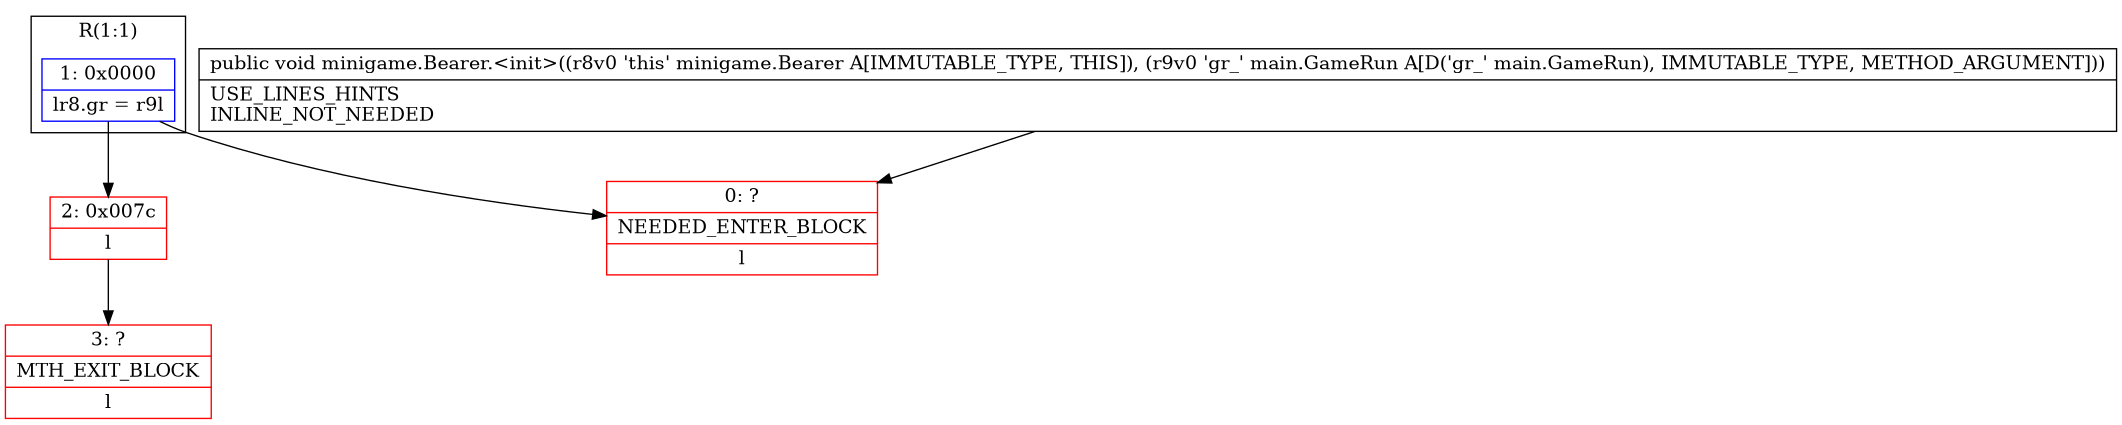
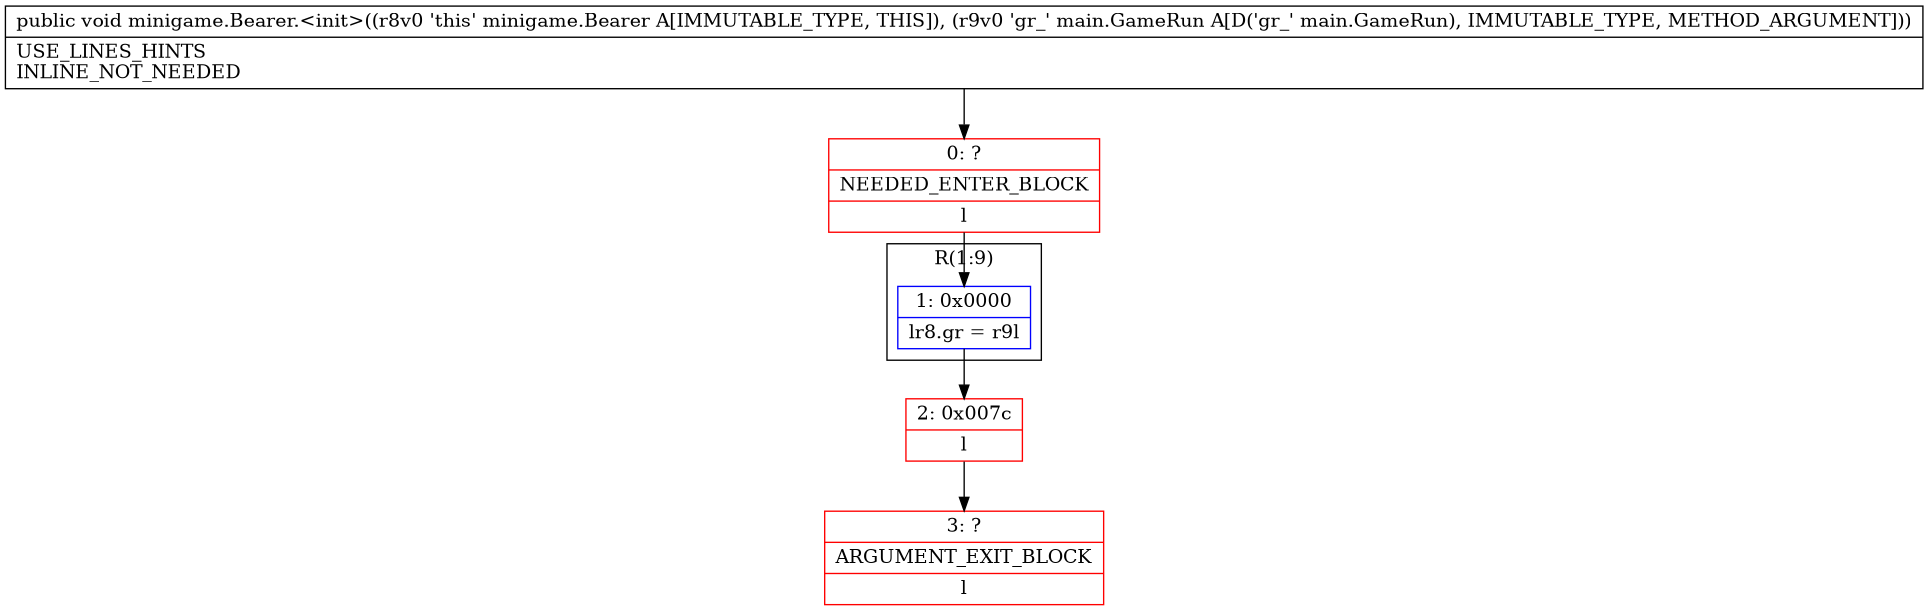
(108, 32) -> (964, 259)
(373, 181) -> (964, 252)
(108, 371) -> (964, 557)
